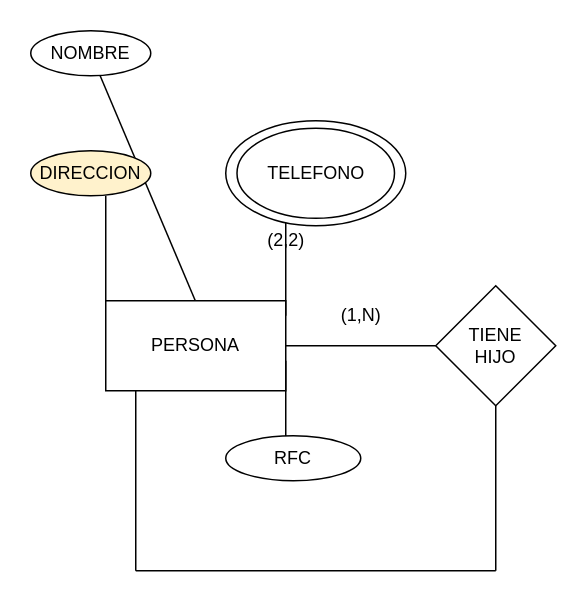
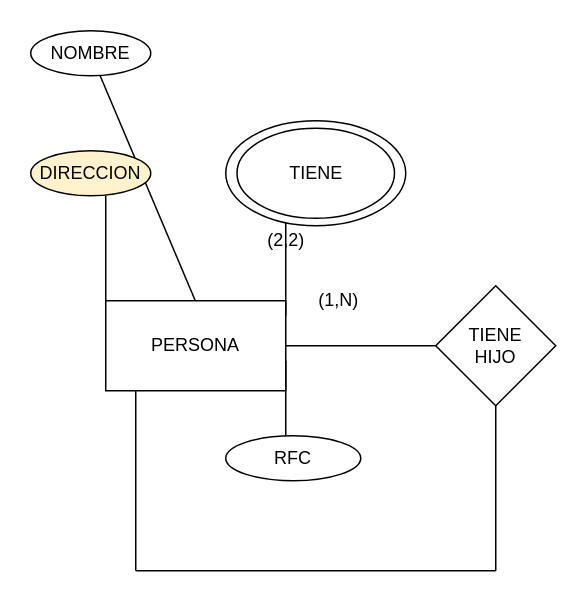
(317, 173) -> (317, 173)
(361, 316) -> (338, 301)
